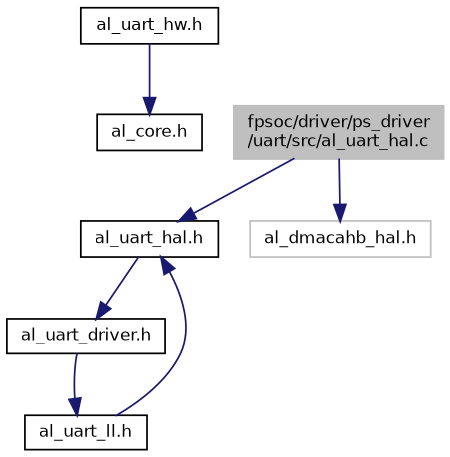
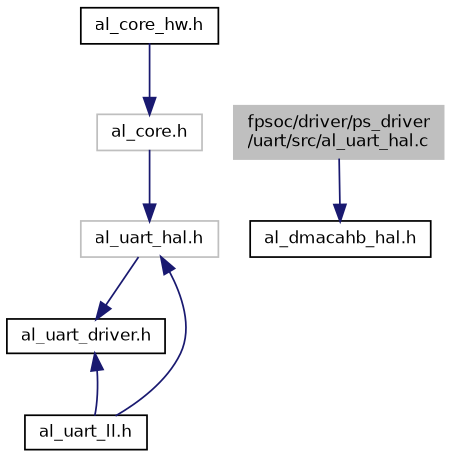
(150, 26) -> (150, 26)
(150, 132) -> (150, 132)
(244, 186) -> (150, 177)
(150, 239) -> (150, 239)
(340, 239) -> (340, 239)
(75, 376) -> (97, 393)
